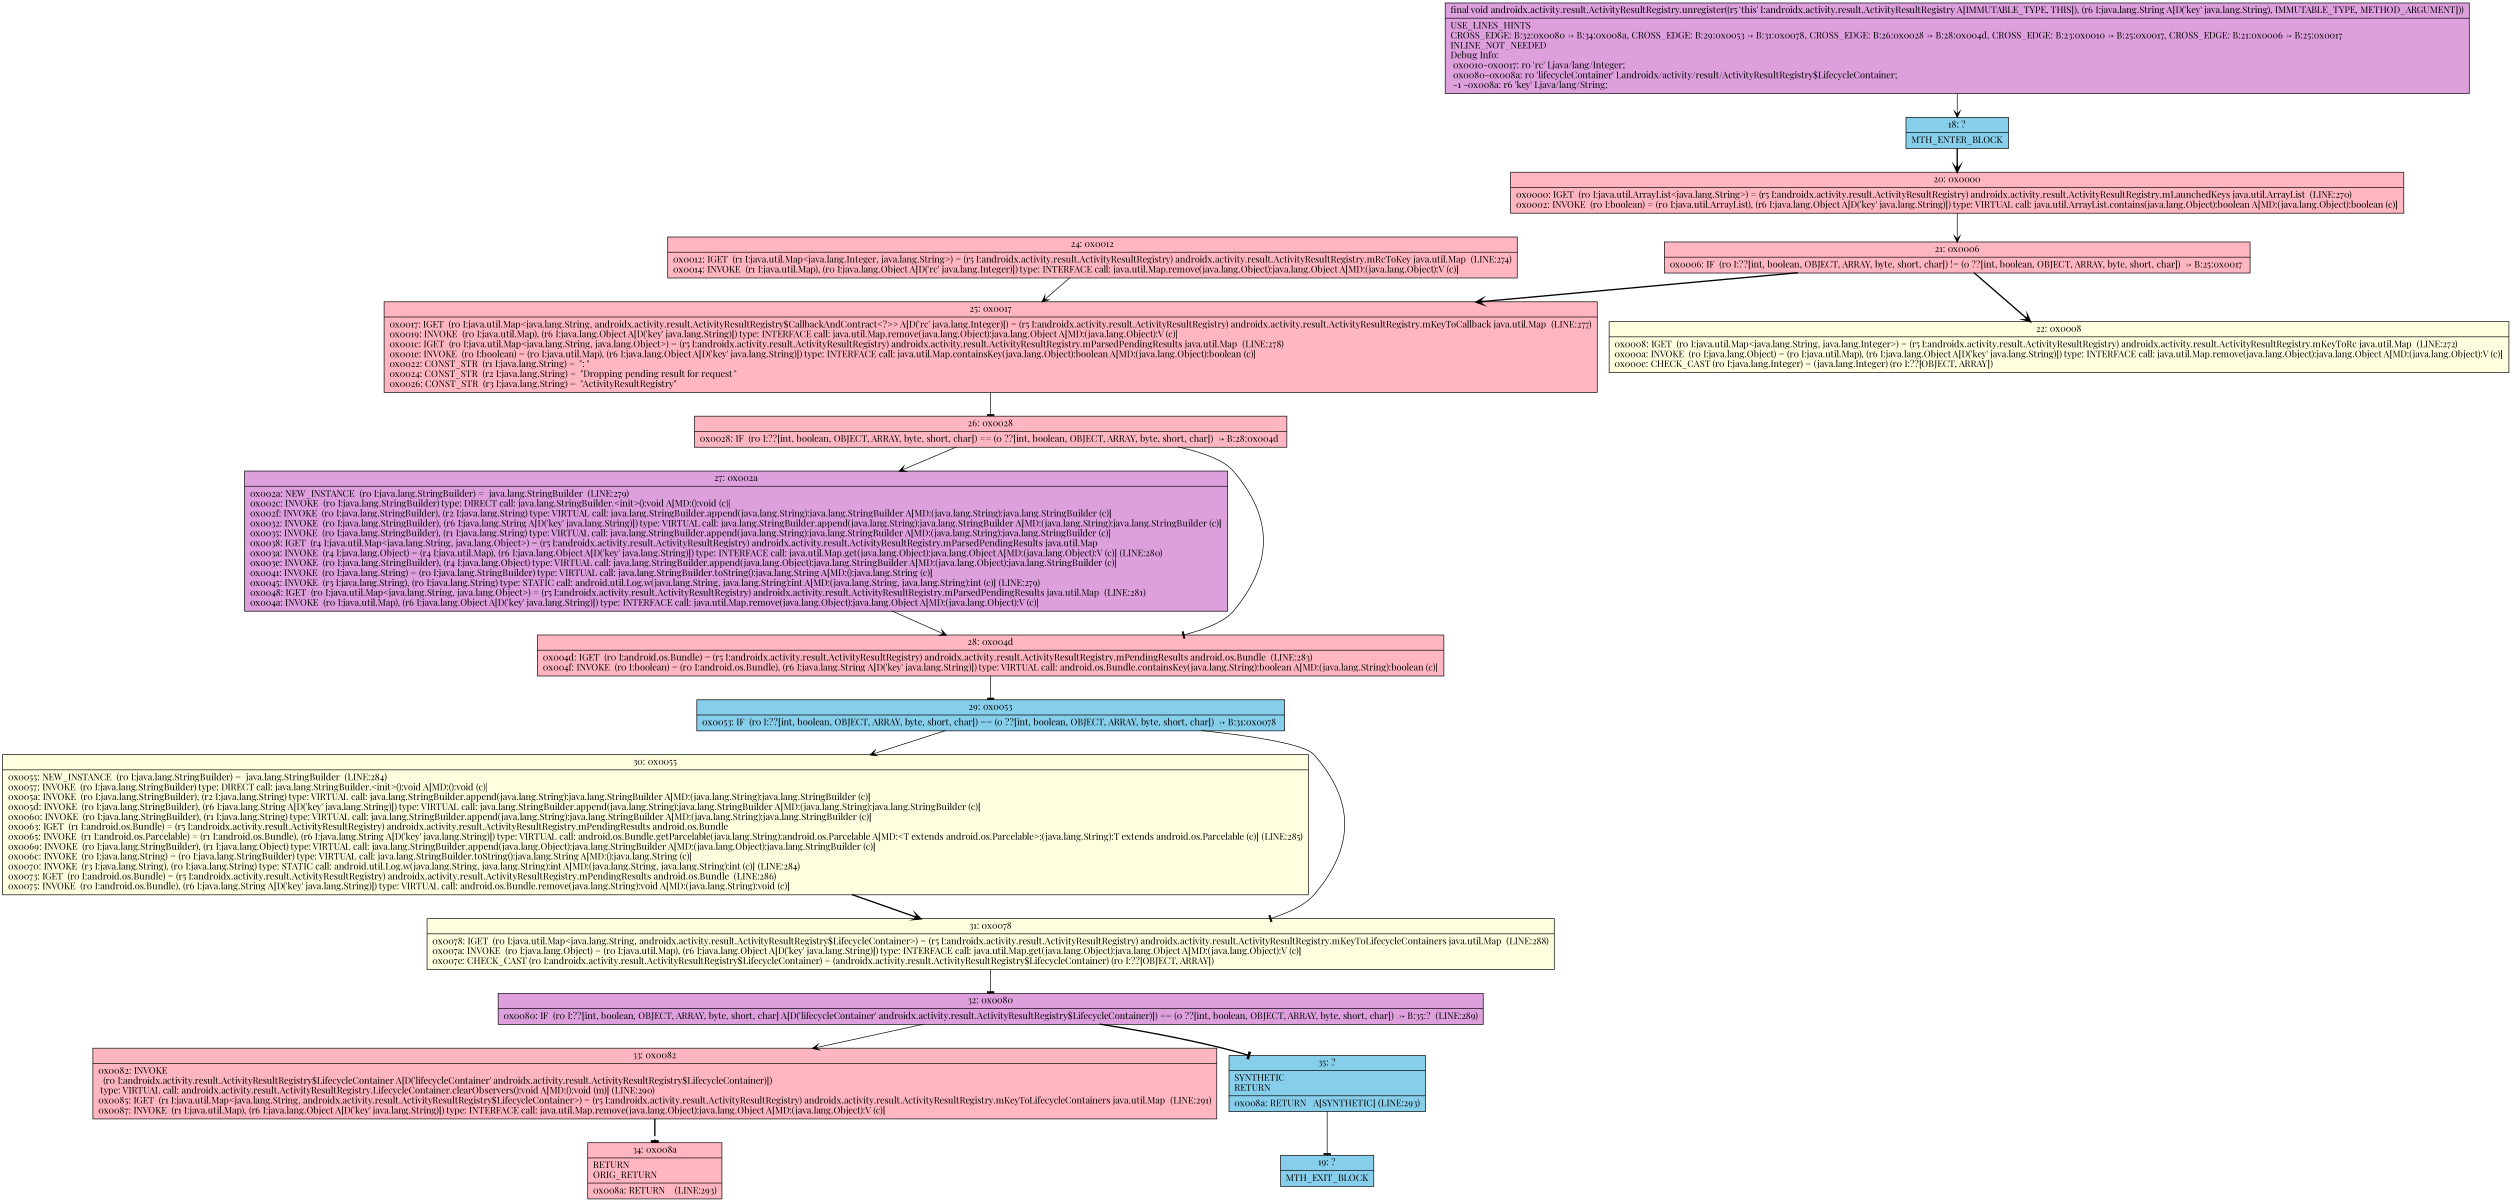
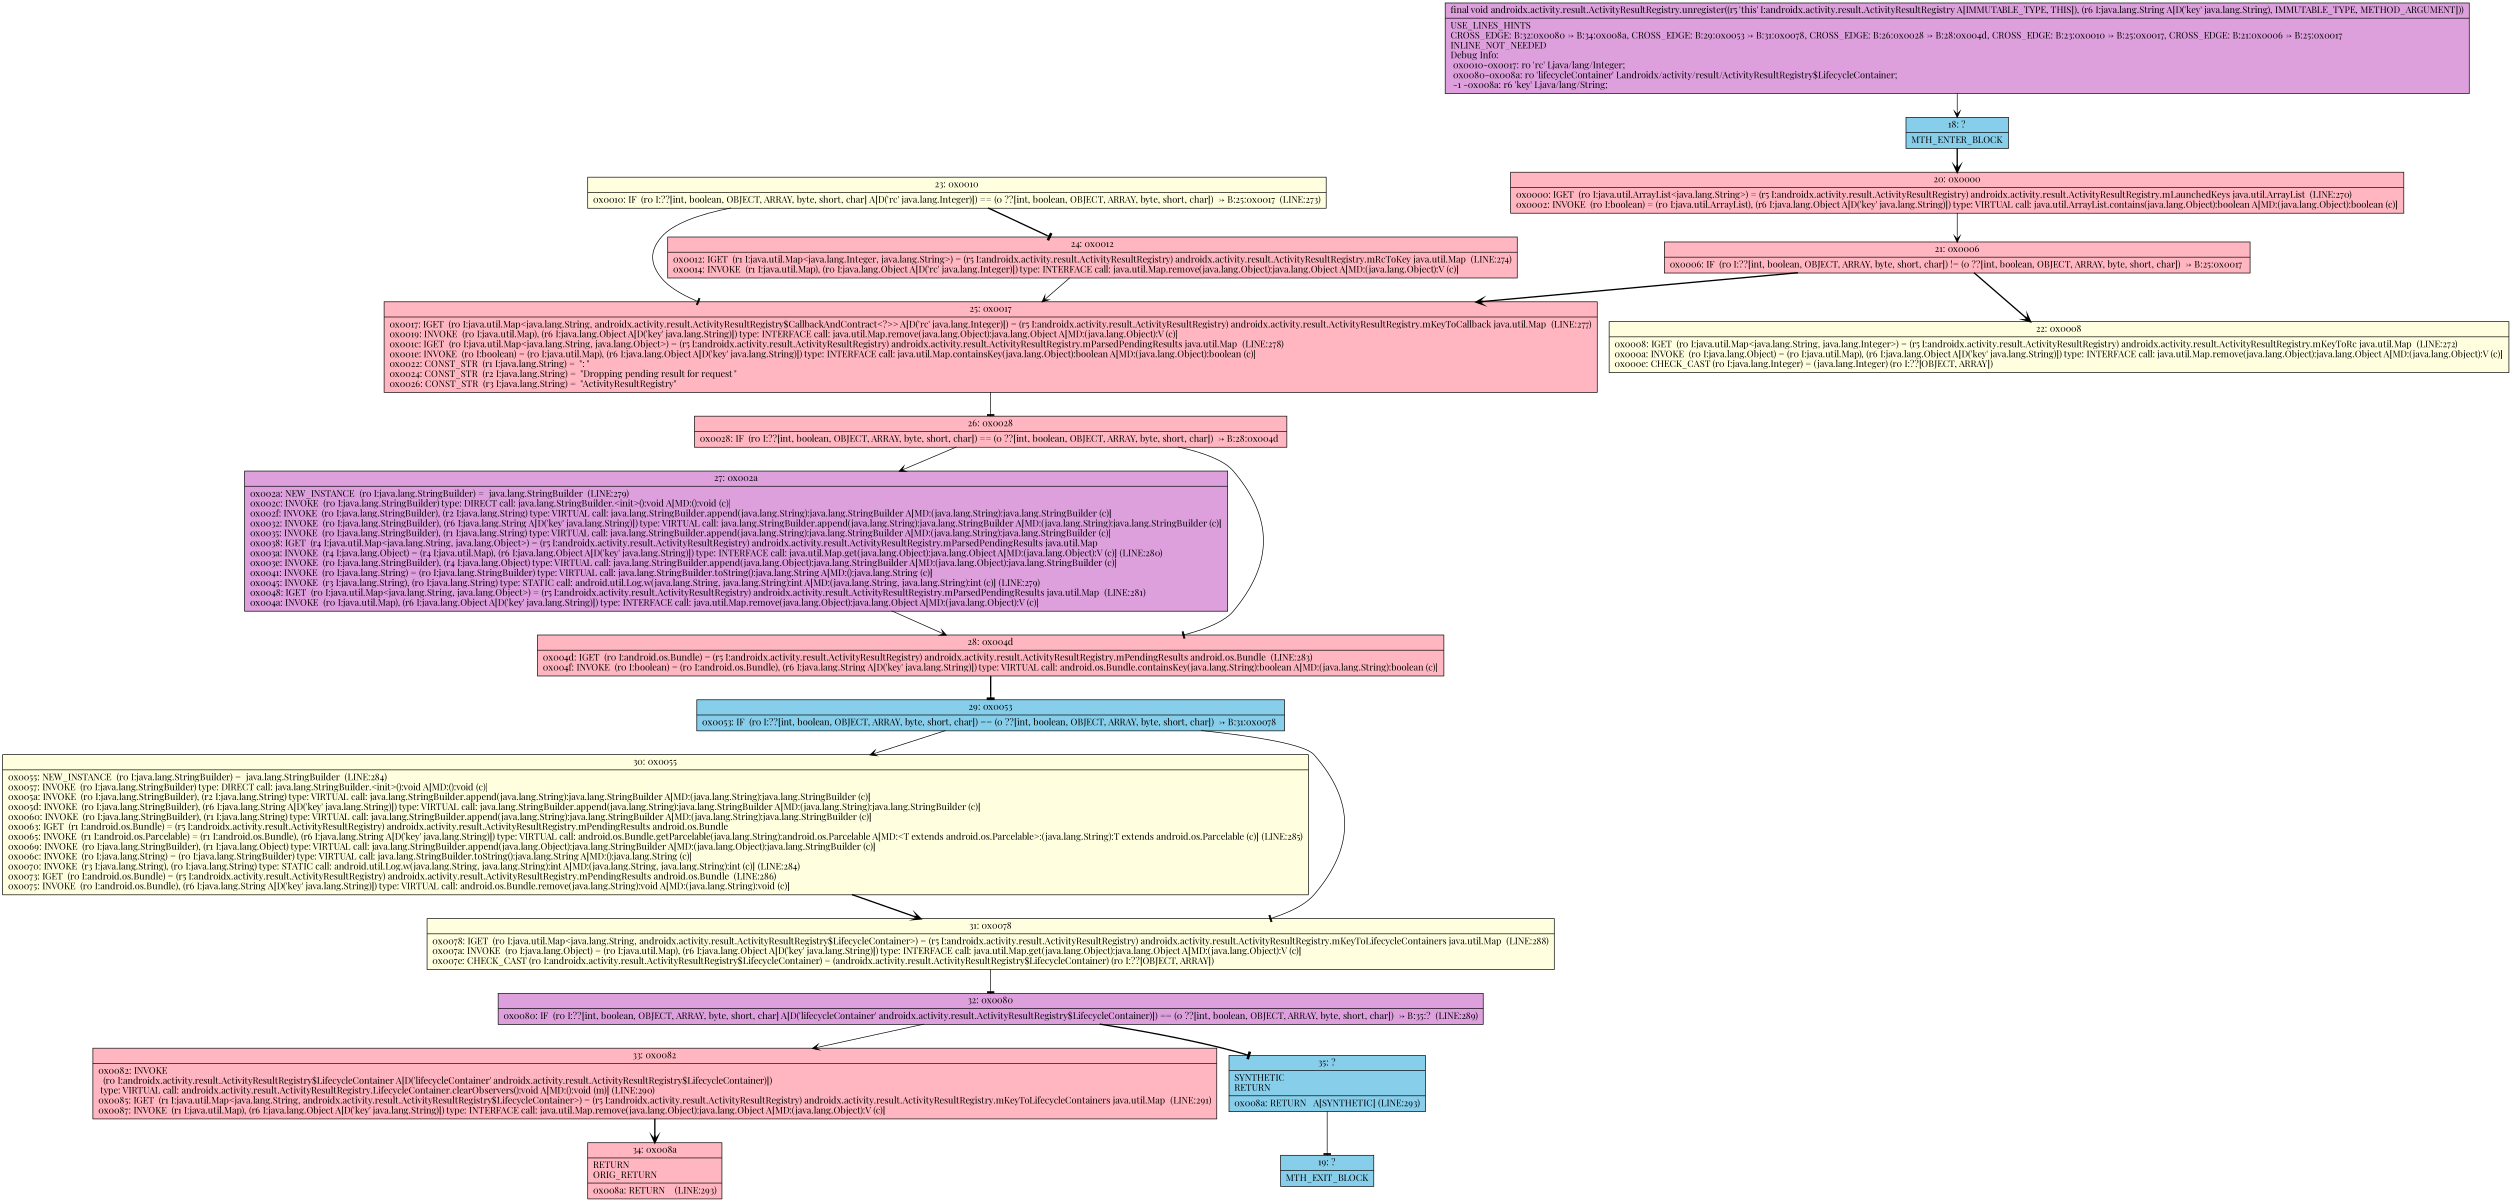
none -> (957, 193)
(991, 686) -> (991, 686)
(655, 1127) -> (655, 1127)
